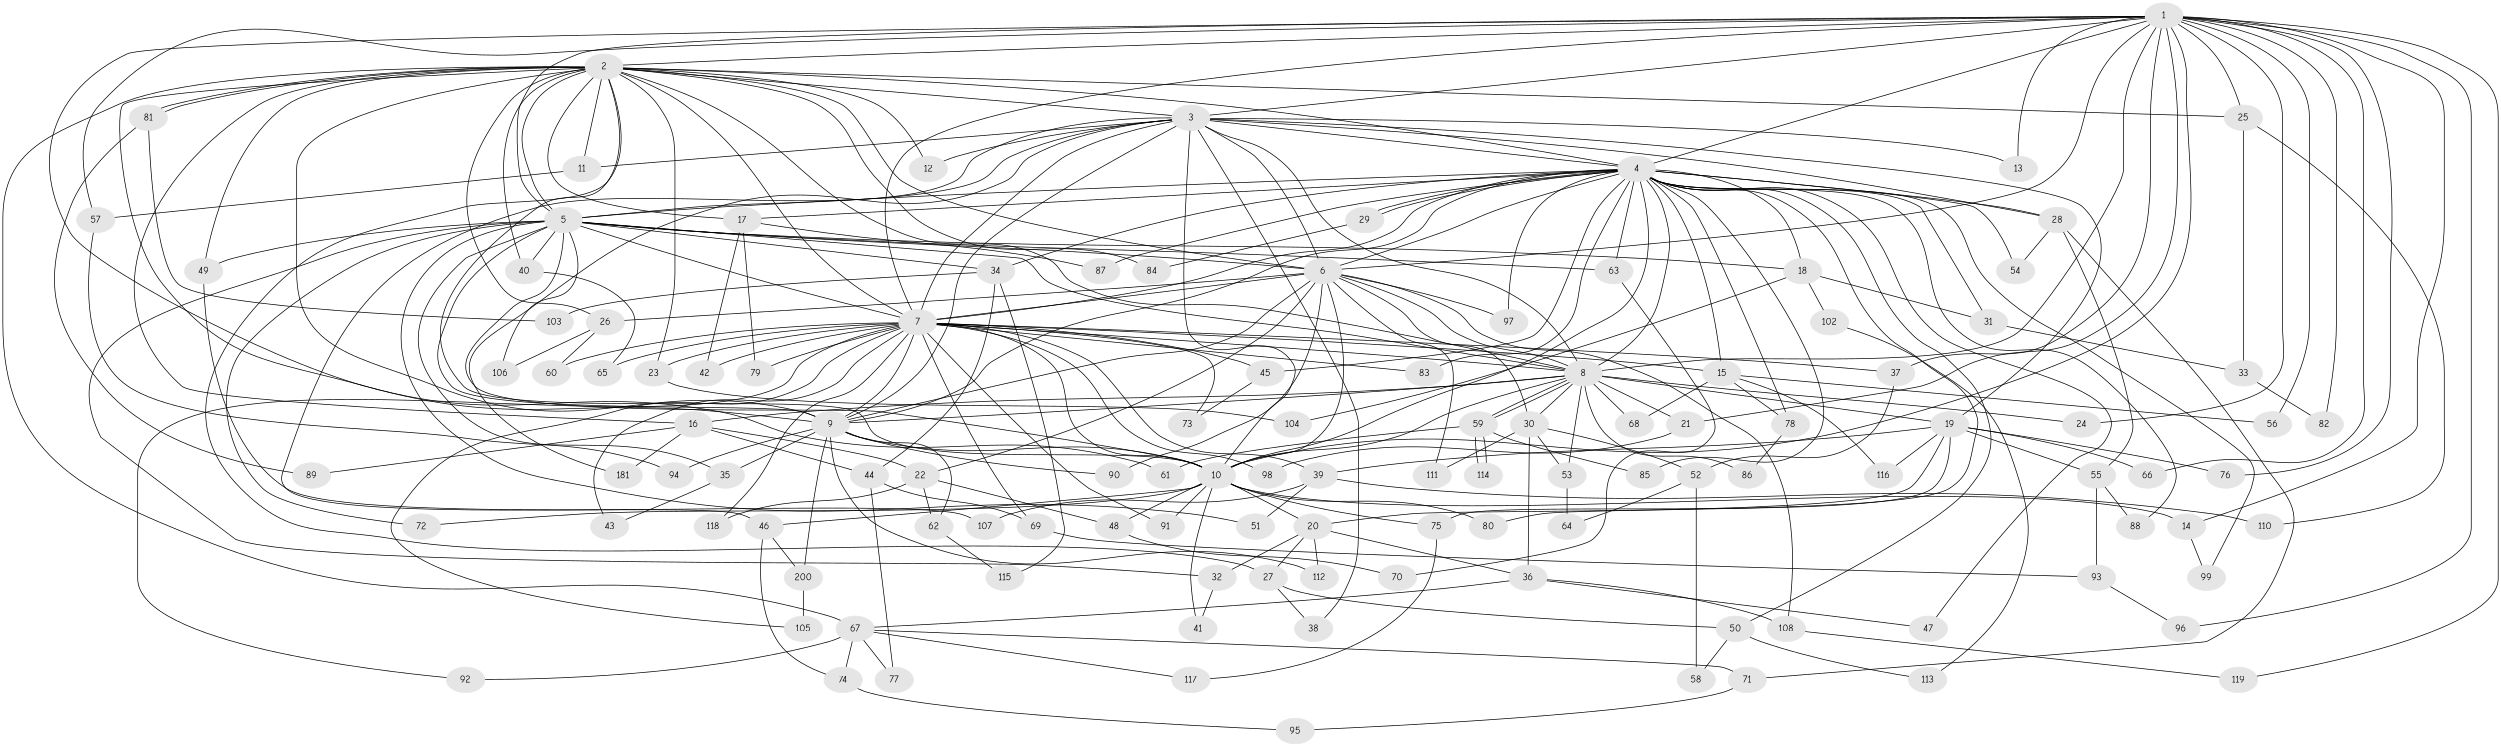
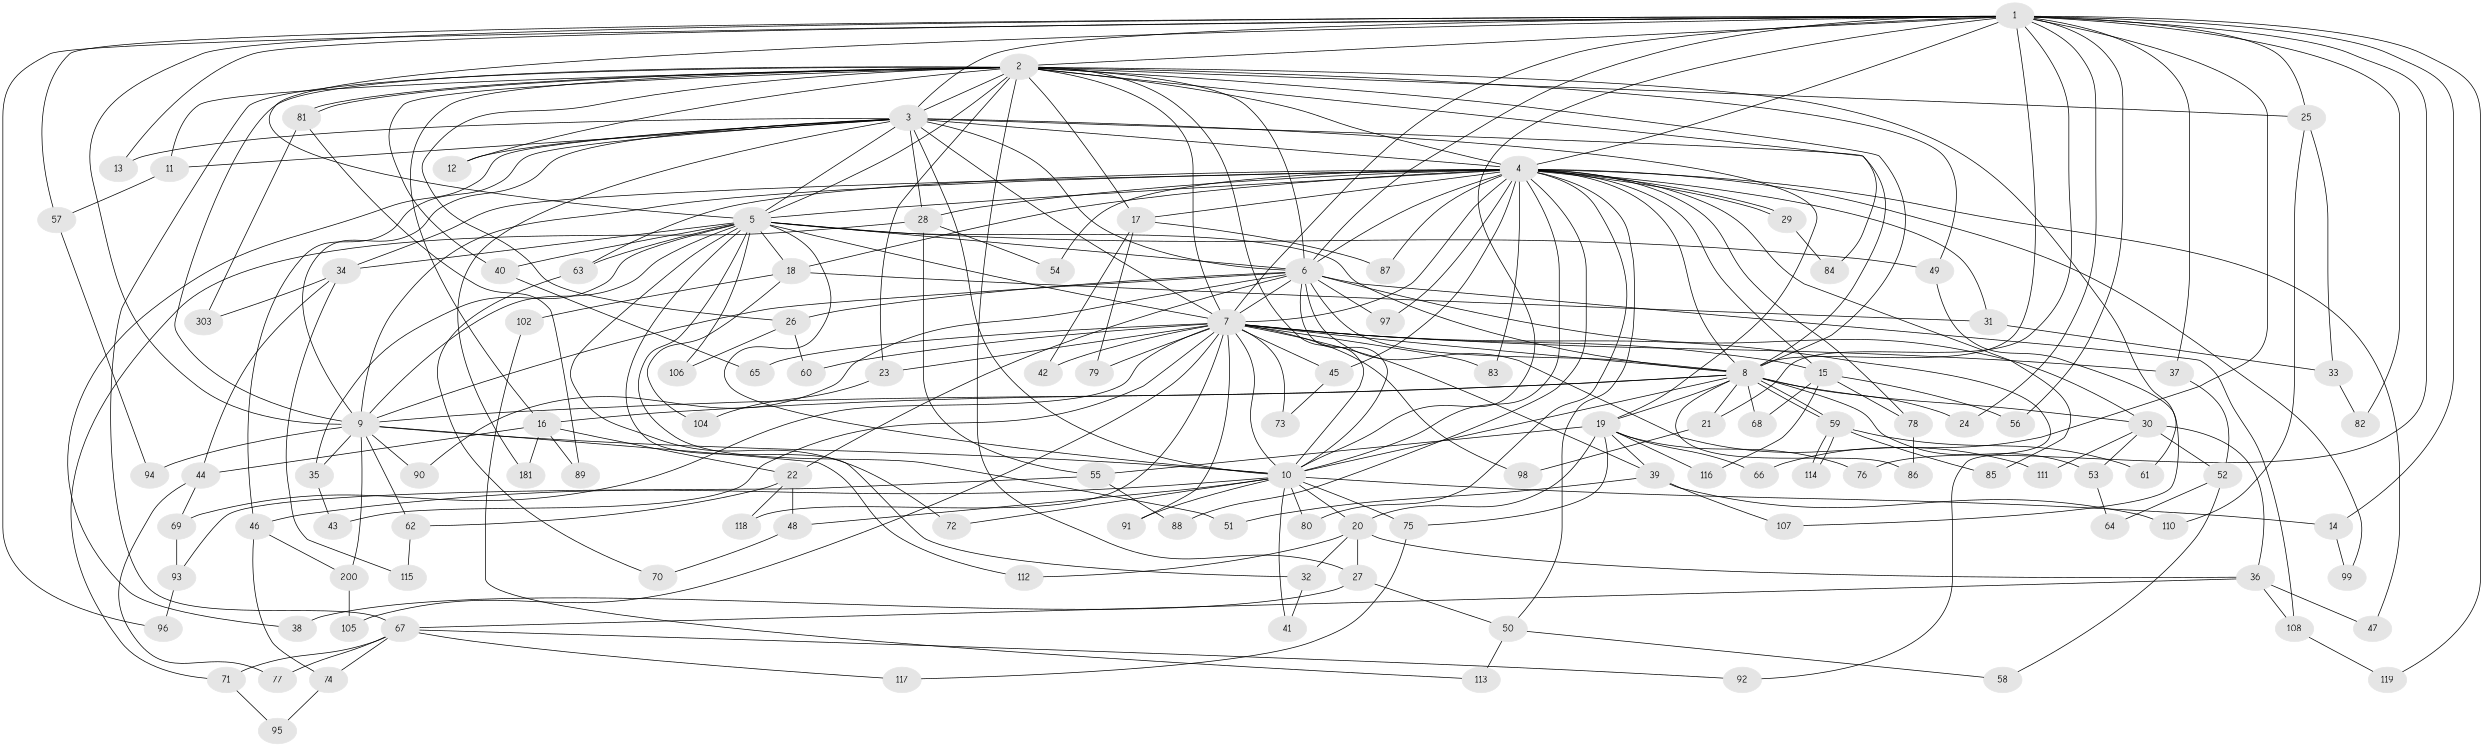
(554, 322) -> (204, 322)
(888, 383) -> none
